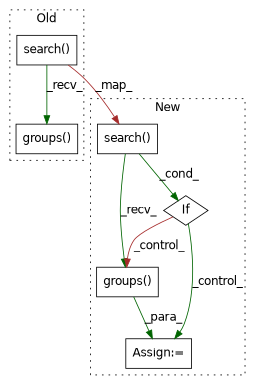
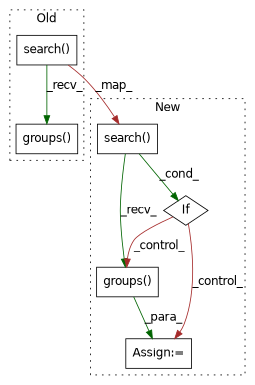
(192, 279) -> (192, 279)
